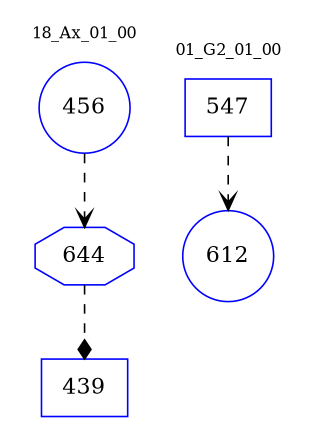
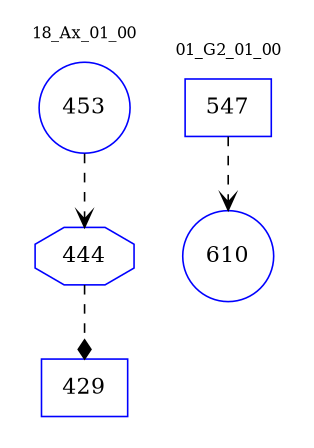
(85, 108) -> (85, 108)
(85, 256) -> (85, 256)
(228, 256) -> (228, 256)
(85, 388) -> (85, 388)
